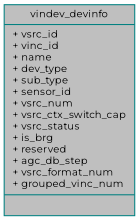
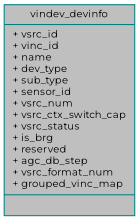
(68, 184) -> (68, 184)
